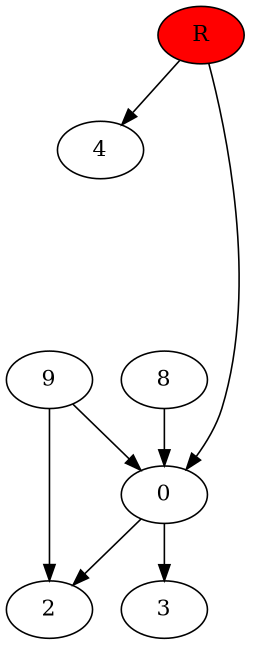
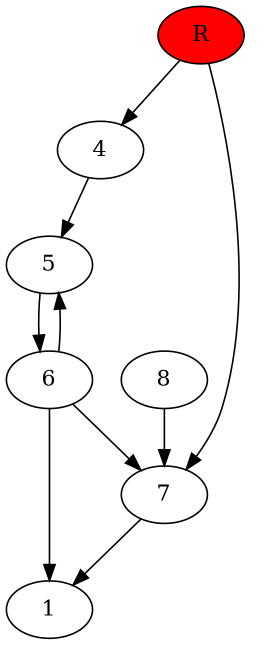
none -> (49, 265)
(49, 380) -> (49, 380)
(164, 495) -> (164, 495)
(49, 610) -> (49, 610)
(164, 610) -> none
